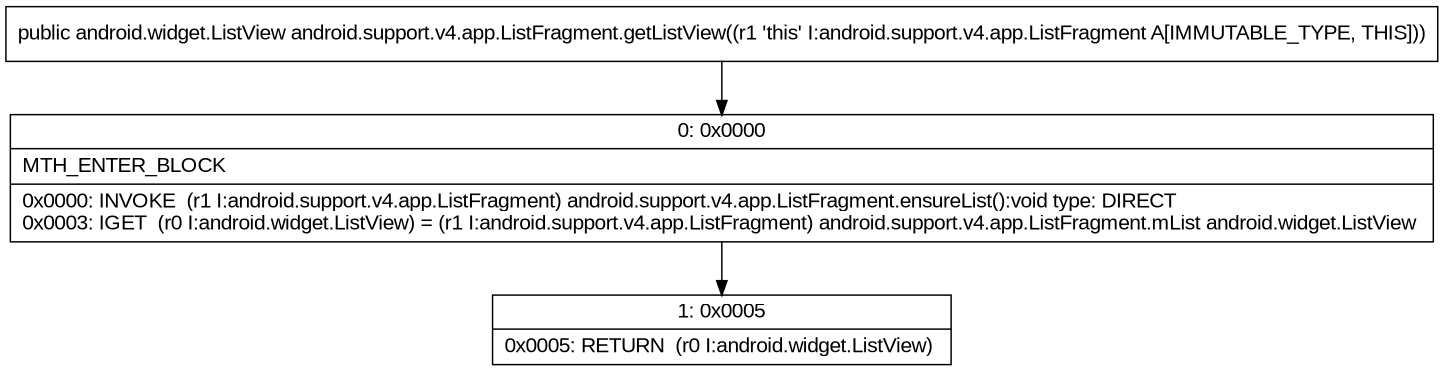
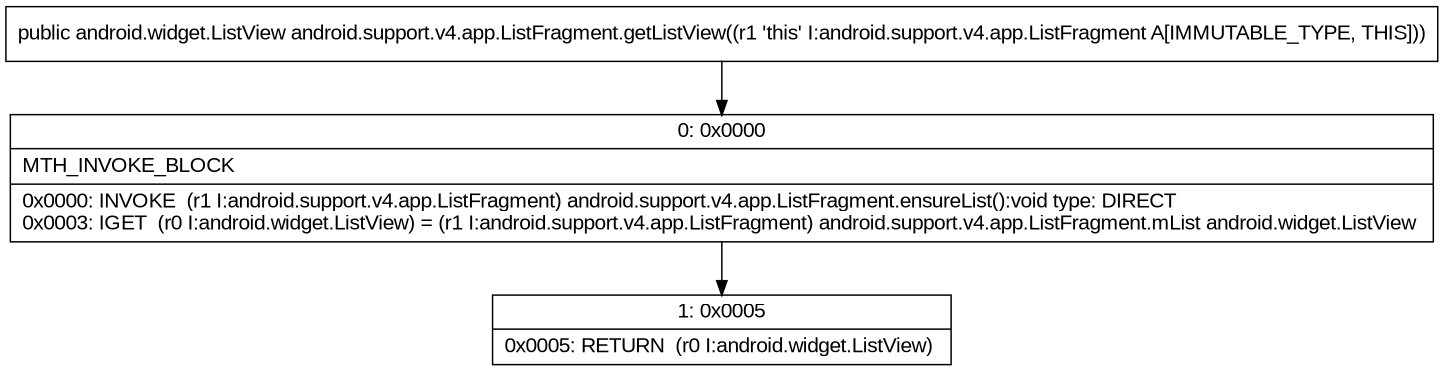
(124, 166) -> (129, 166)
